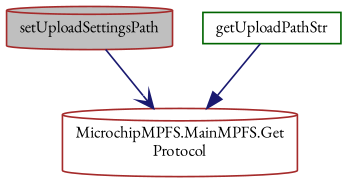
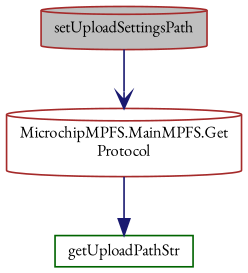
(239, 69) -> (124, 198)
